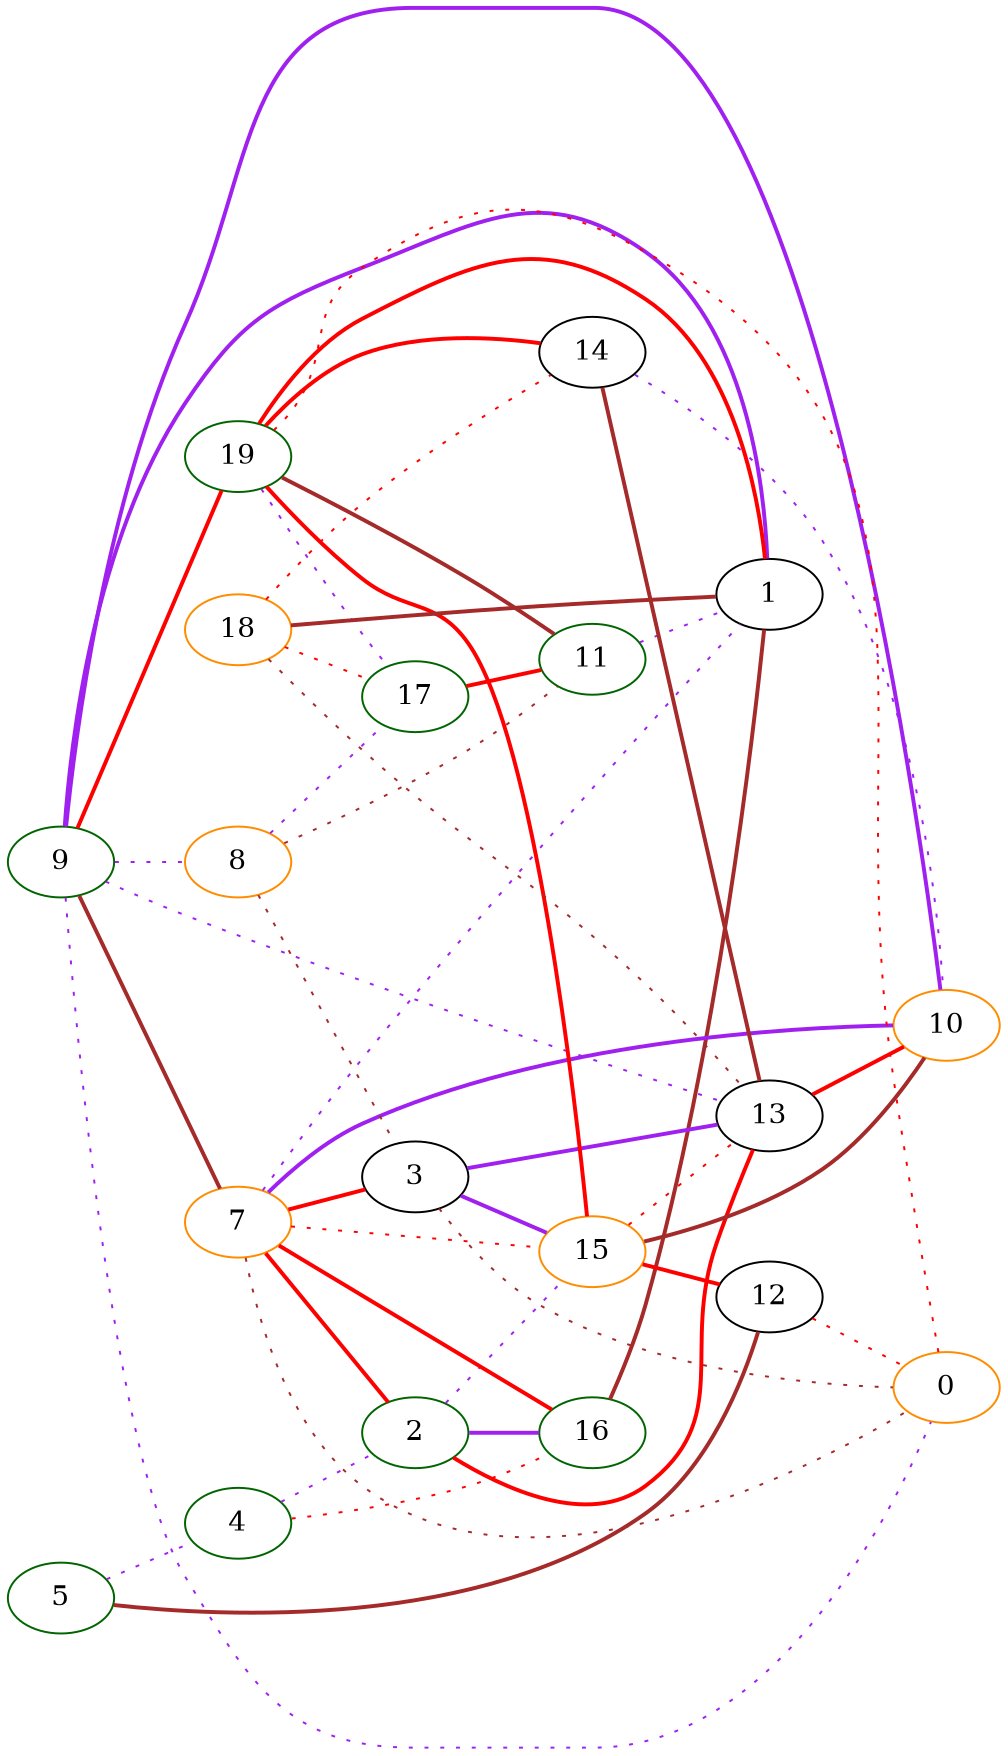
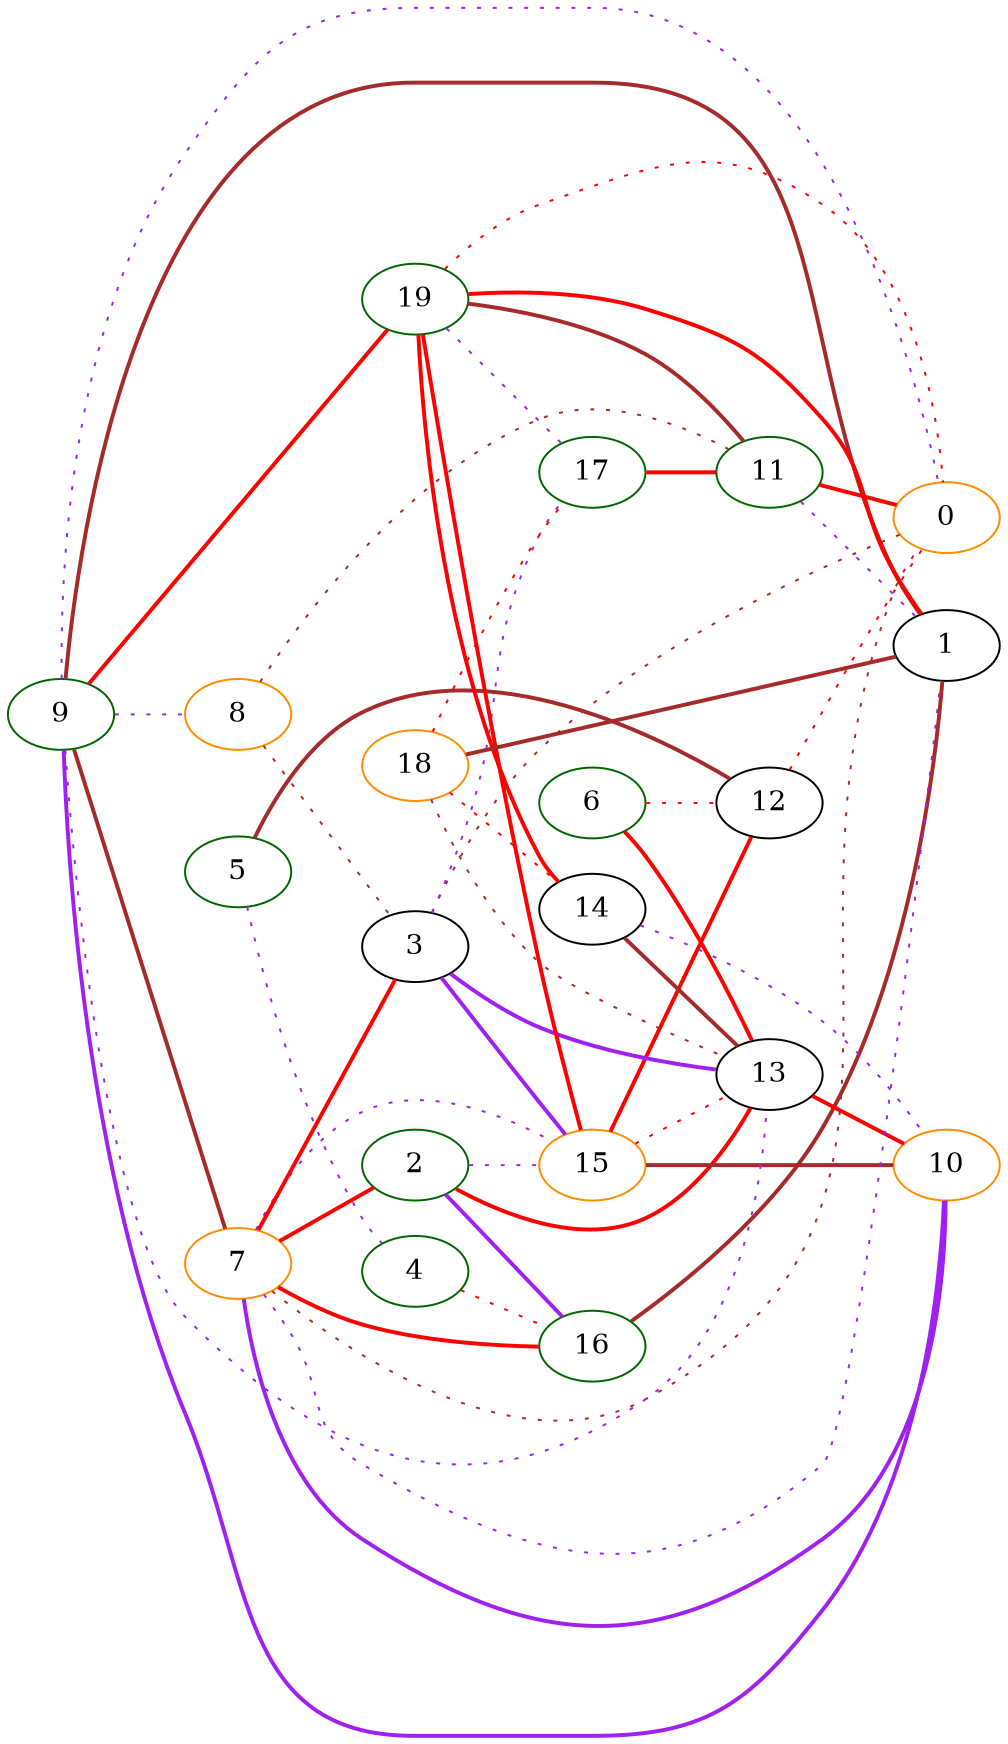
(318, 286) -> (467, 83)
none -> (849, 492)
(327, 779) -> (497, 673)
none -> (592, 803)
(415, 1237) -> (380, 1106)
(327, 1478) -> none
